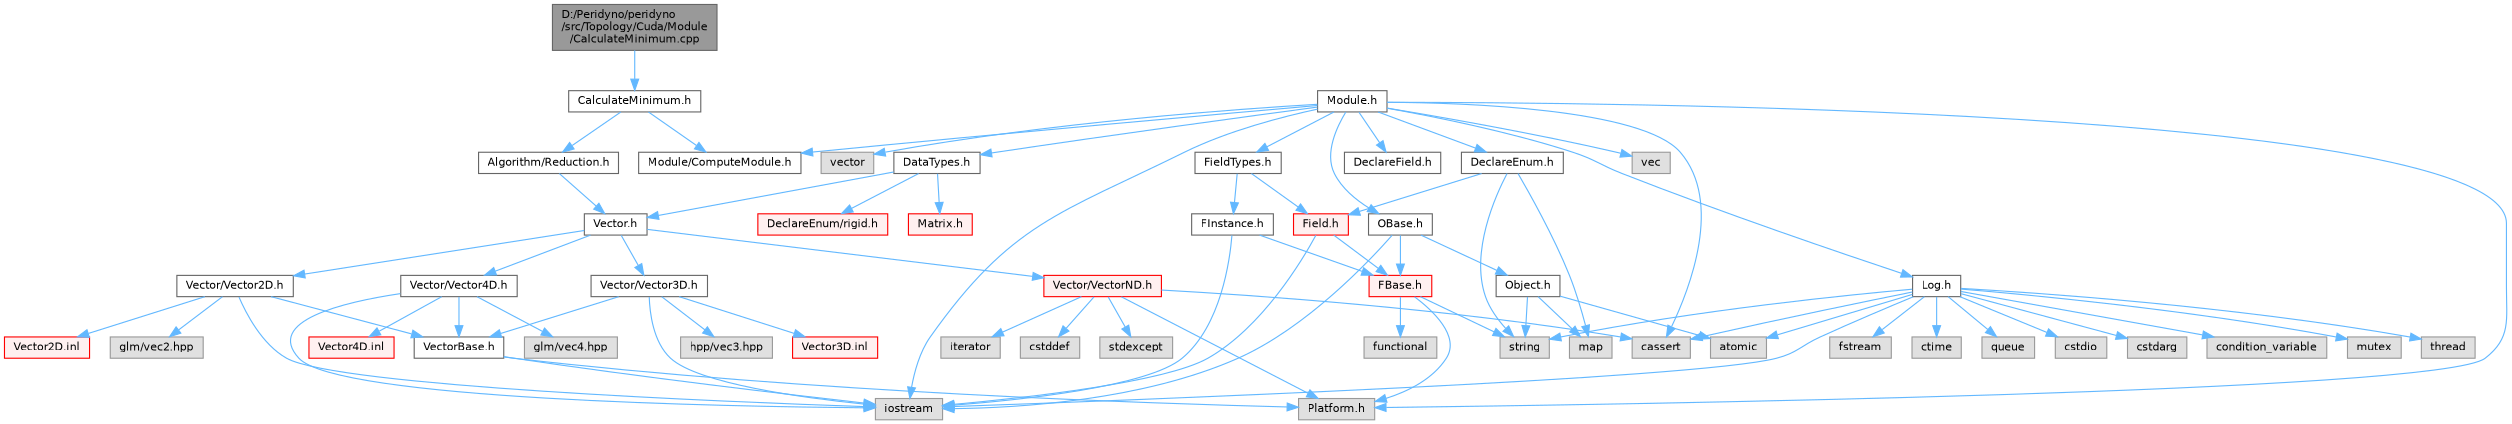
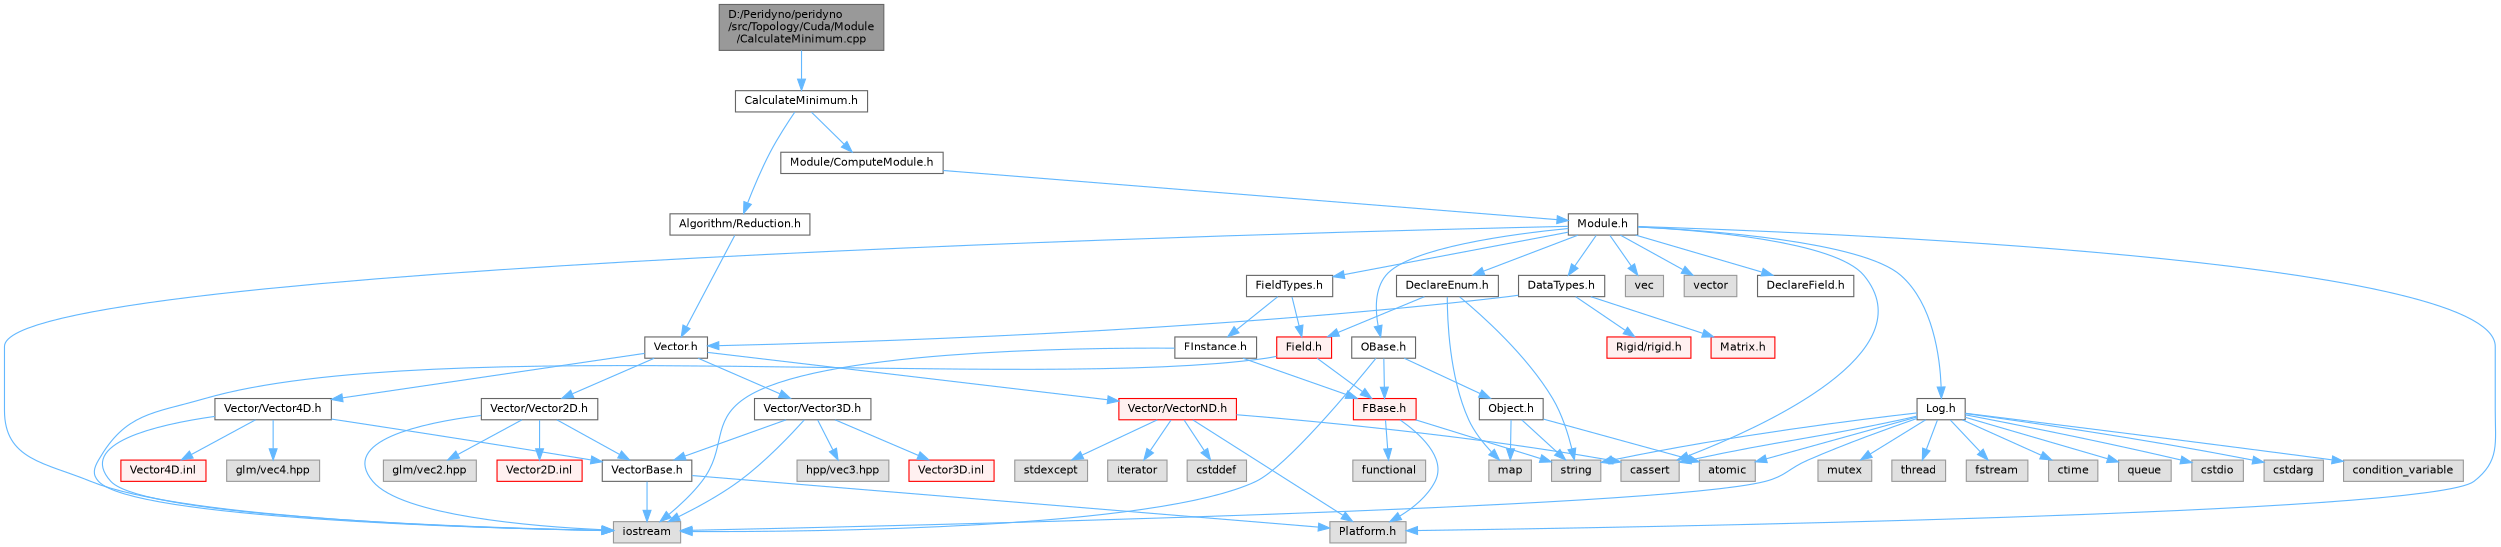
(1065, 128) -> (1250, 195)
(823, 224) -> (1649, 348)
